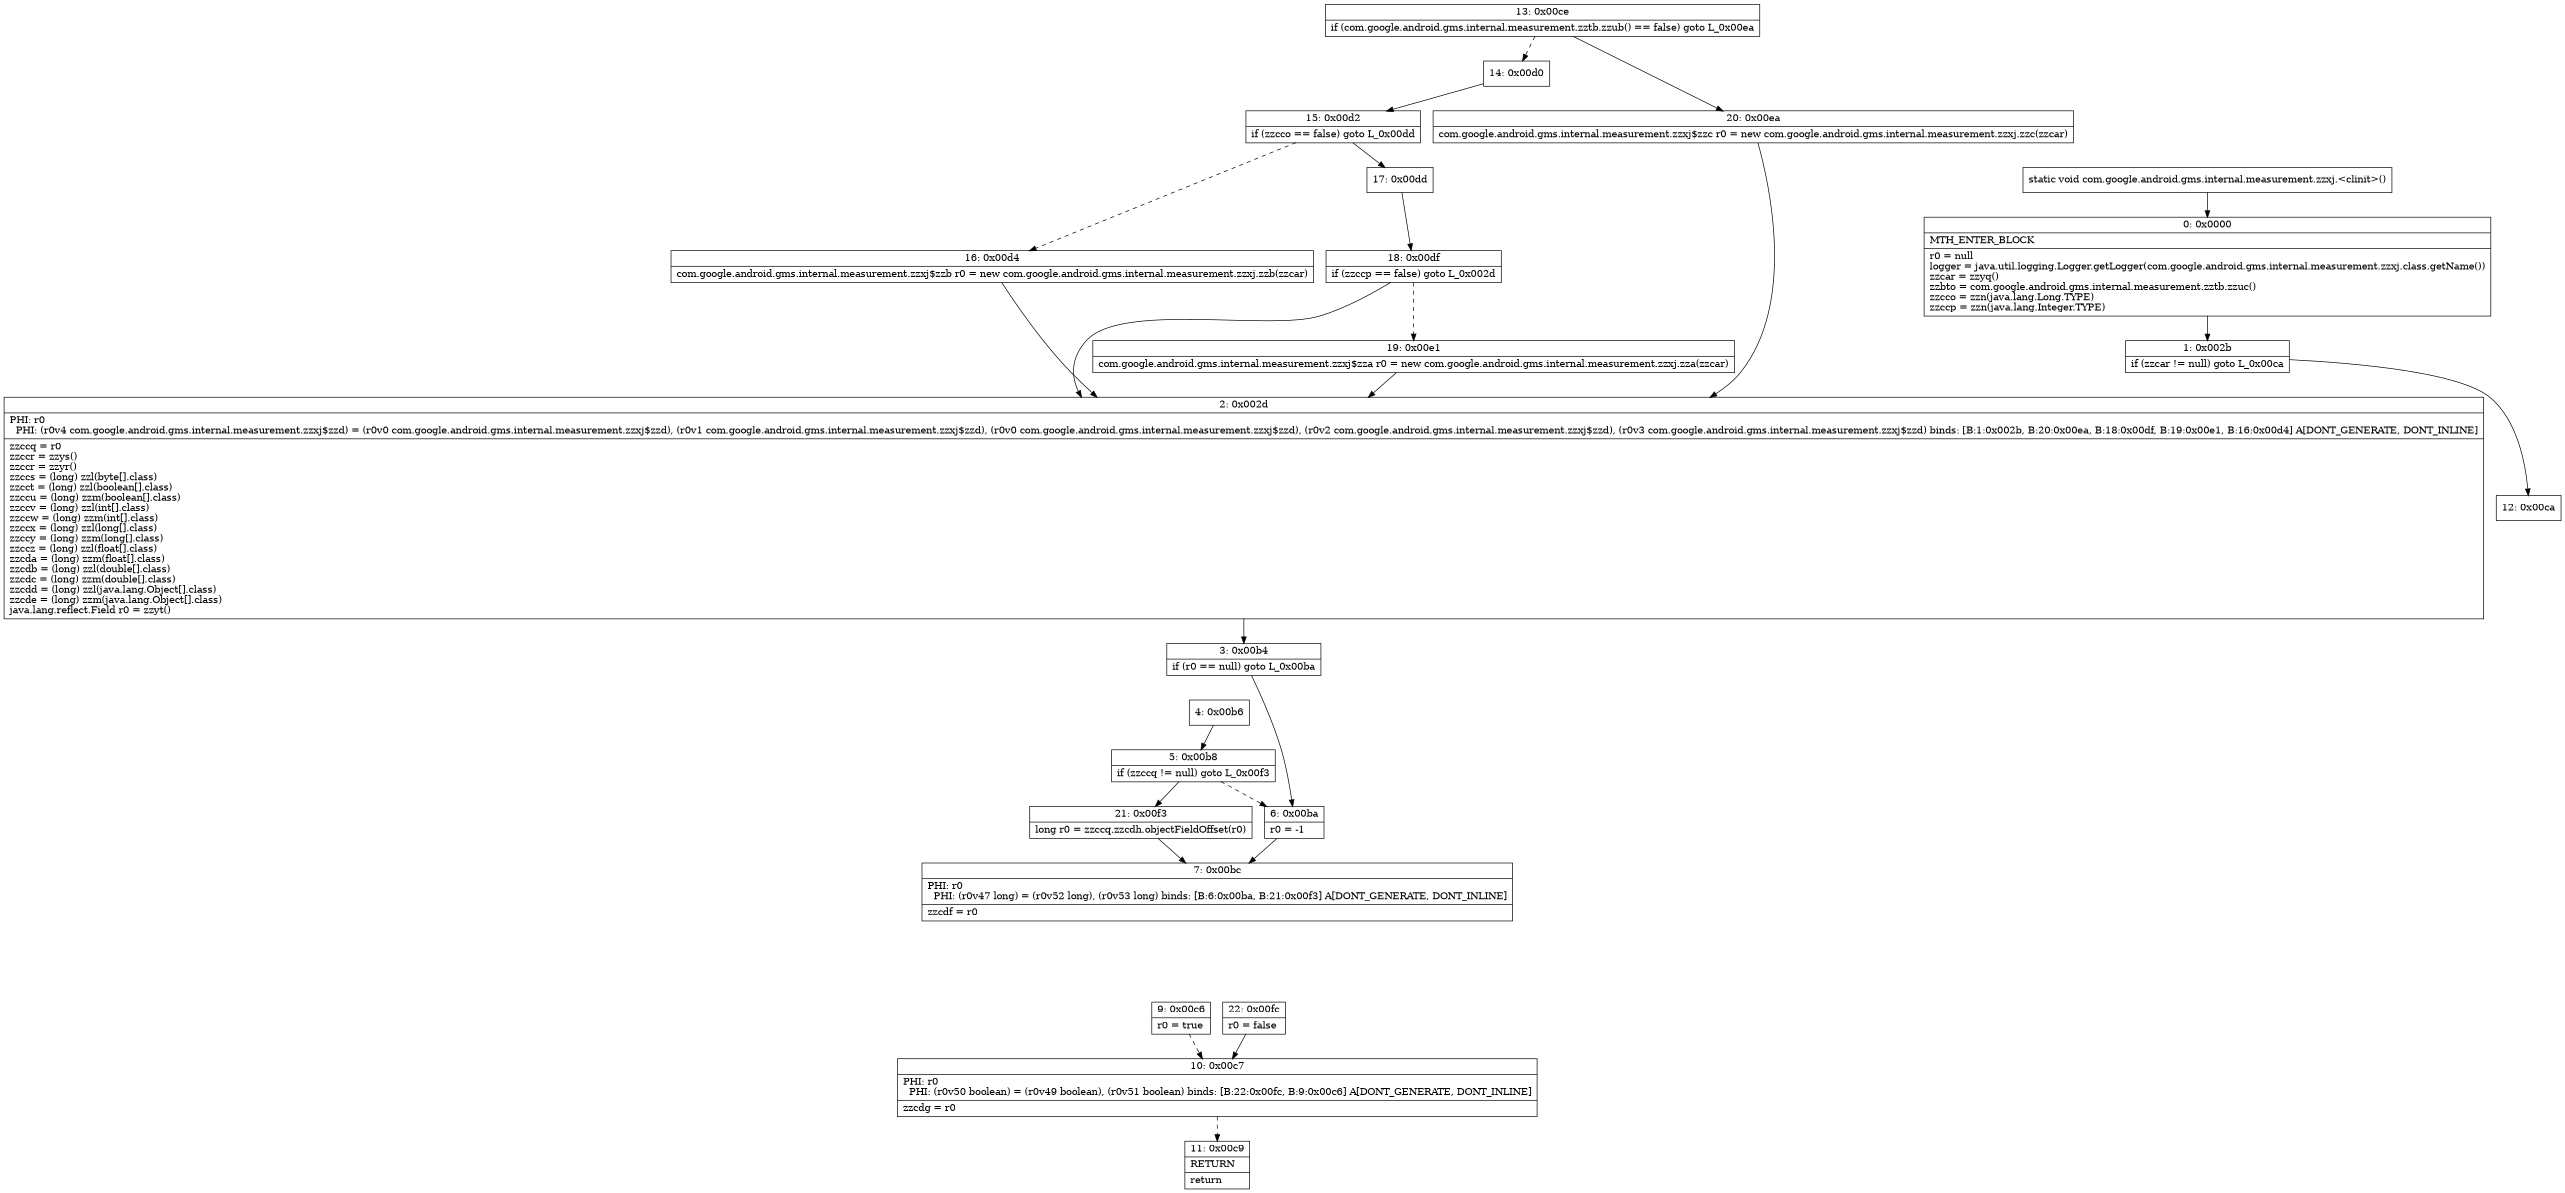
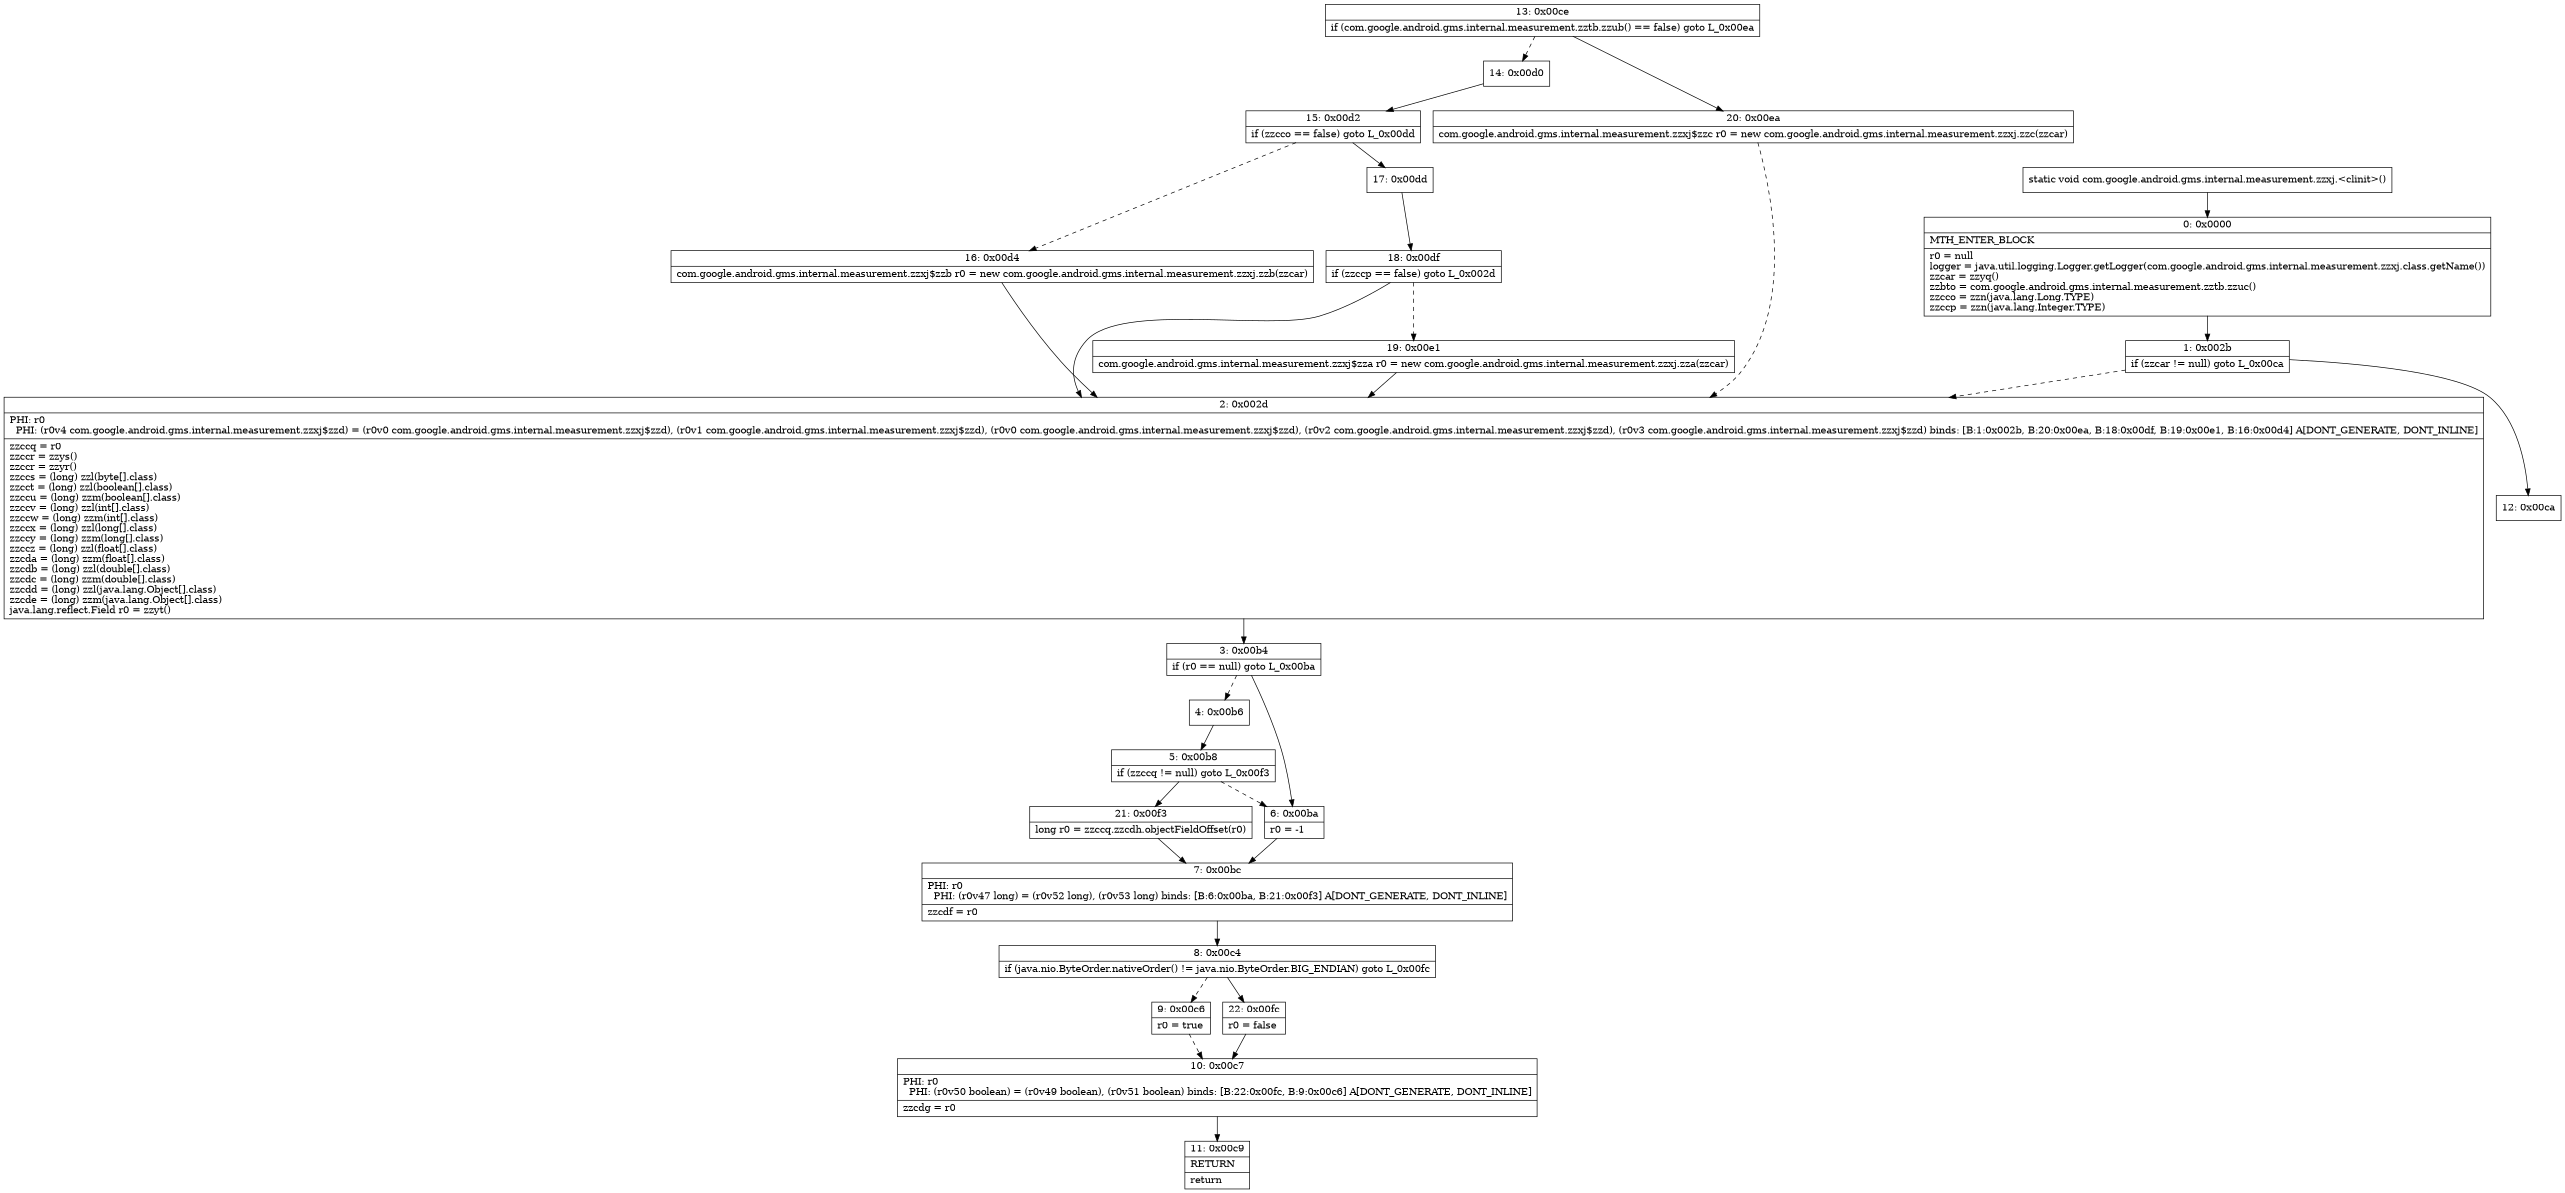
(1774, 277) -> (1774, 277)
none -> (2041, 383)
none -> (1232, 685)
none -> (1217, 962)
(1217, 1126) -> (1217, 1126)
